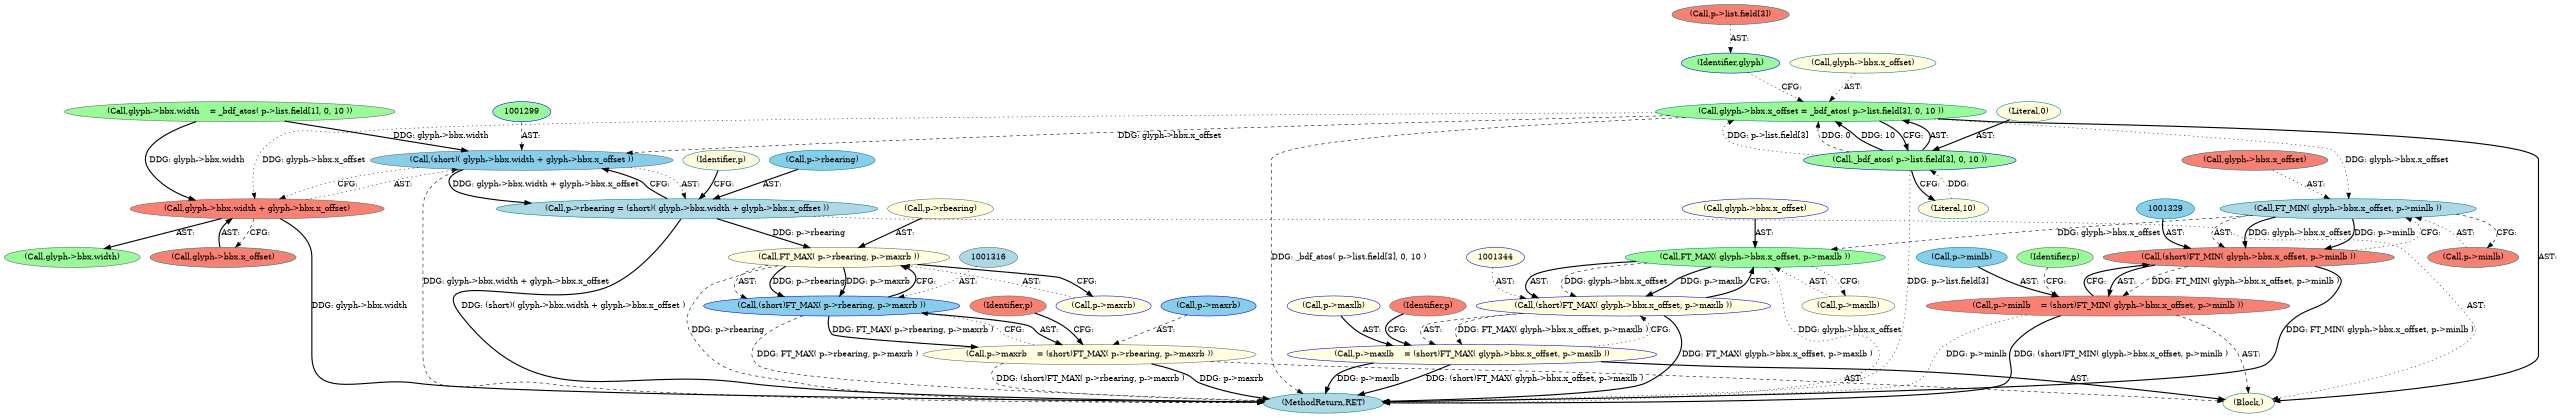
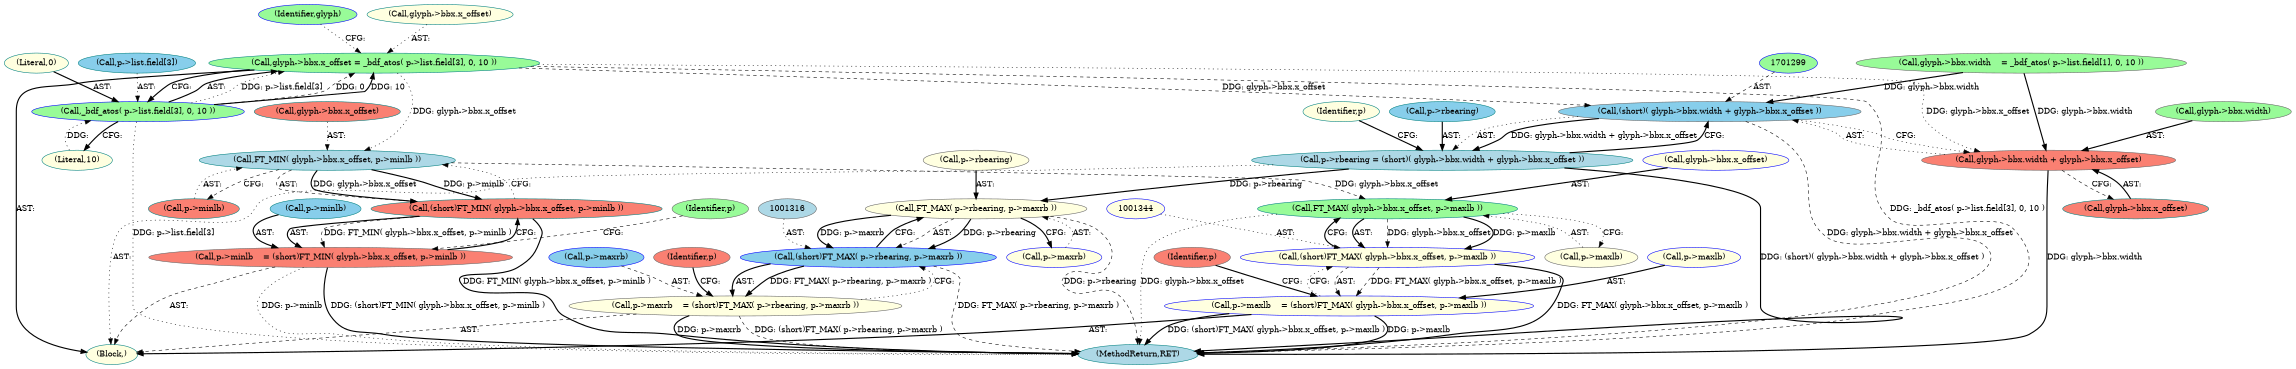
(1731, 15) -> (137, 63)
(1731, 36) -> (137, 85)
(522, 112) -> (1788, 63)
(2165, 209) -> none
(166, 233) -> (2140, 135)
